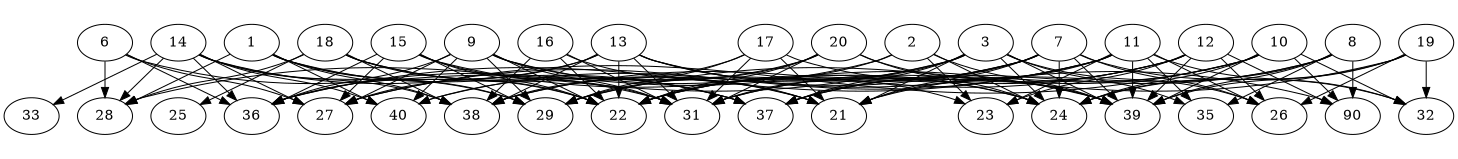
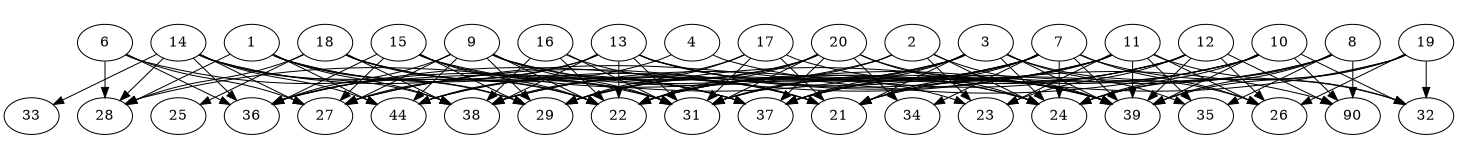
none -> (692, 43)
none -> (806, 76)
(399, 116) -> (399, 116)
none -> (912, 116)
